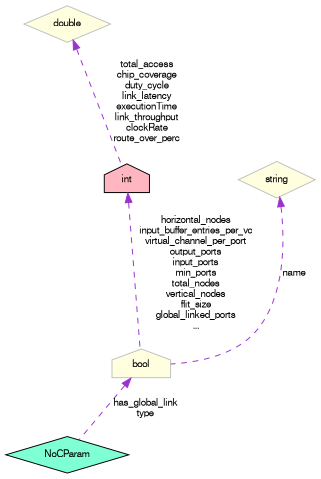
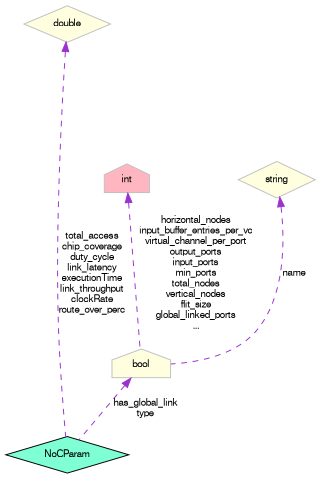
(99, 108) -> (58, 244)
(127, 180) -> (127, 180)
